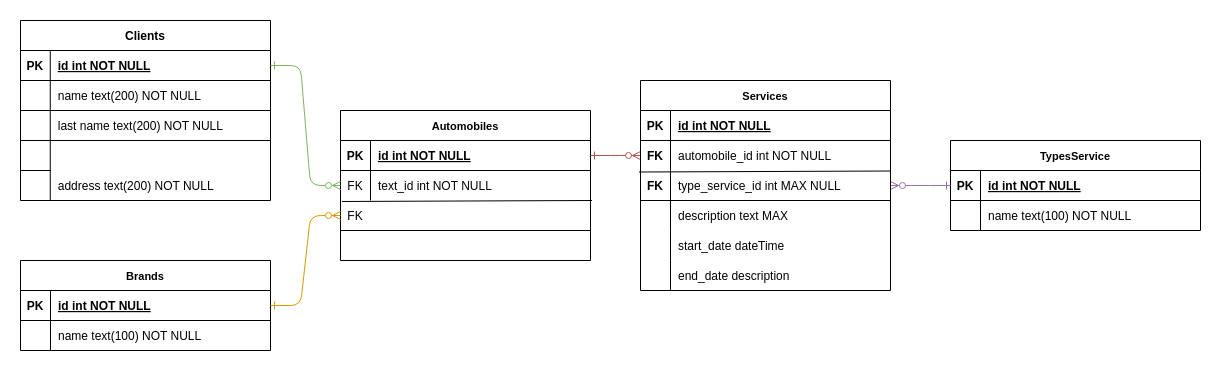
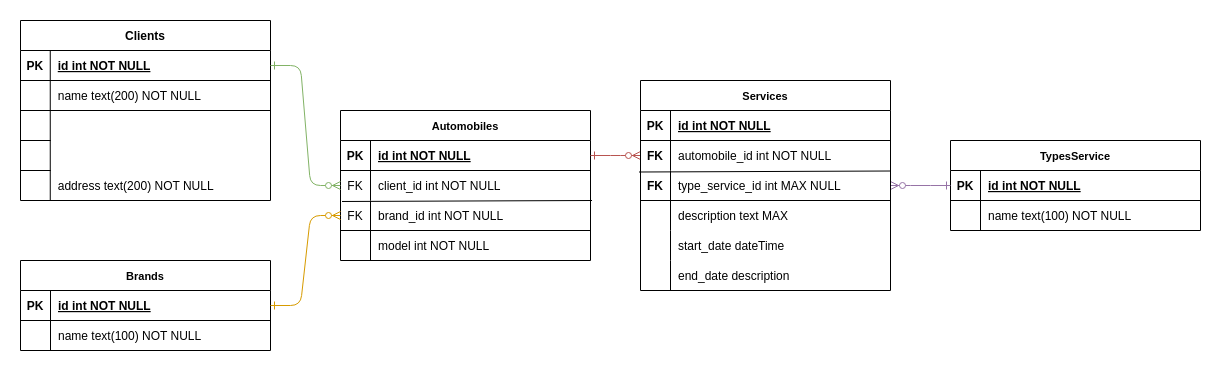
(160, 126) -> none
(437, 186) -> (441, 186)
none -> (481, 216)
none -> (481, 246)
